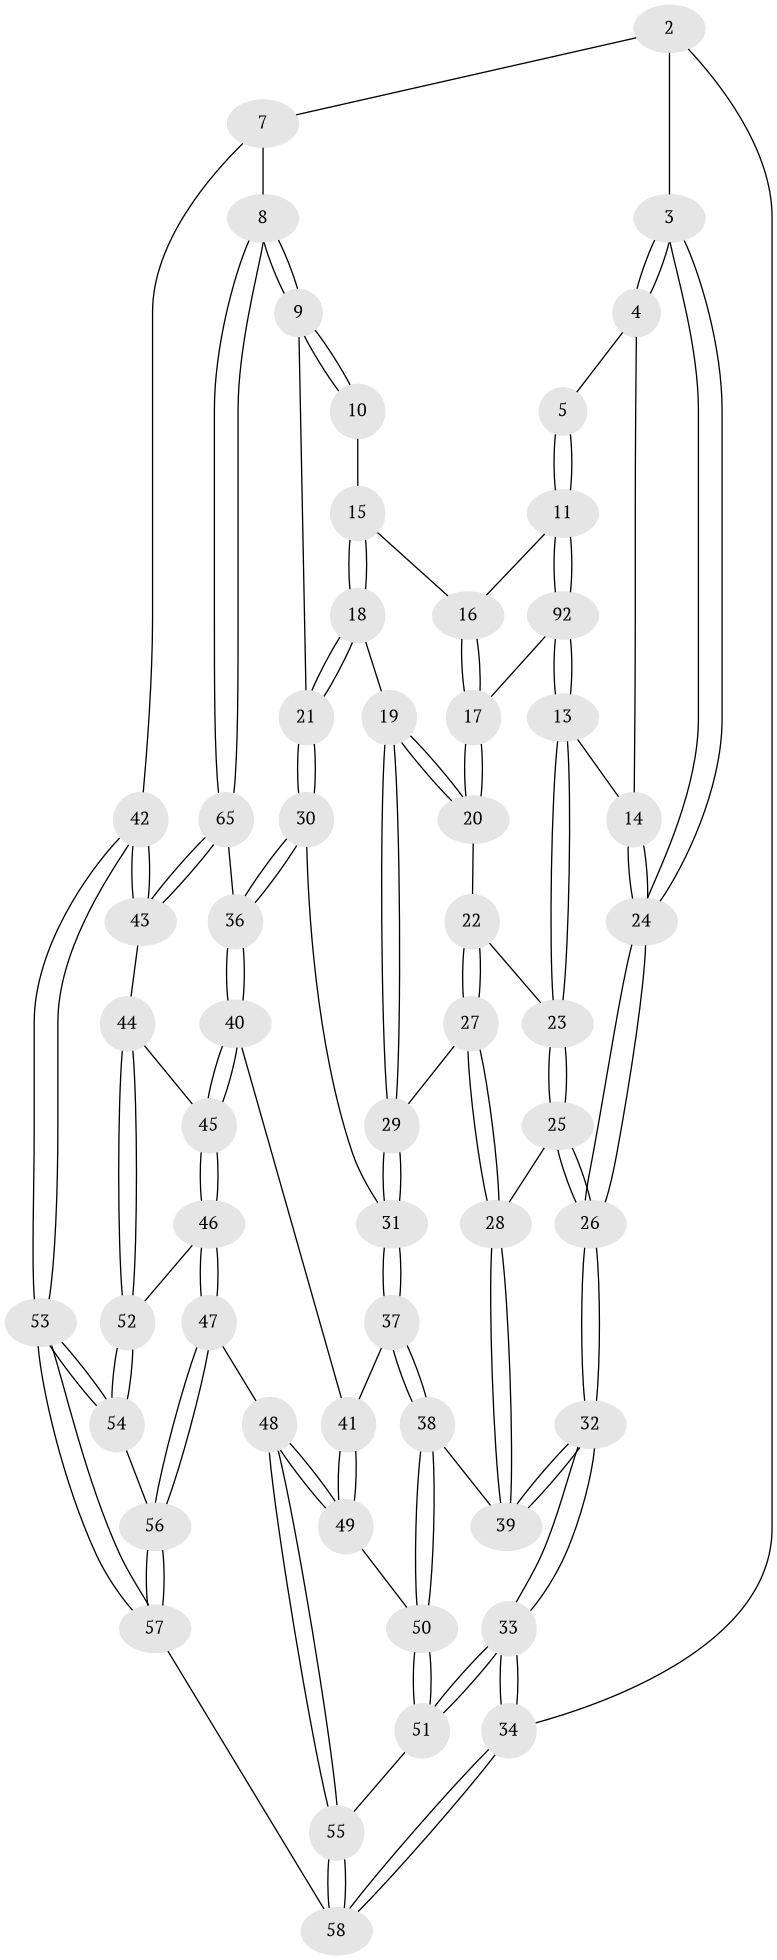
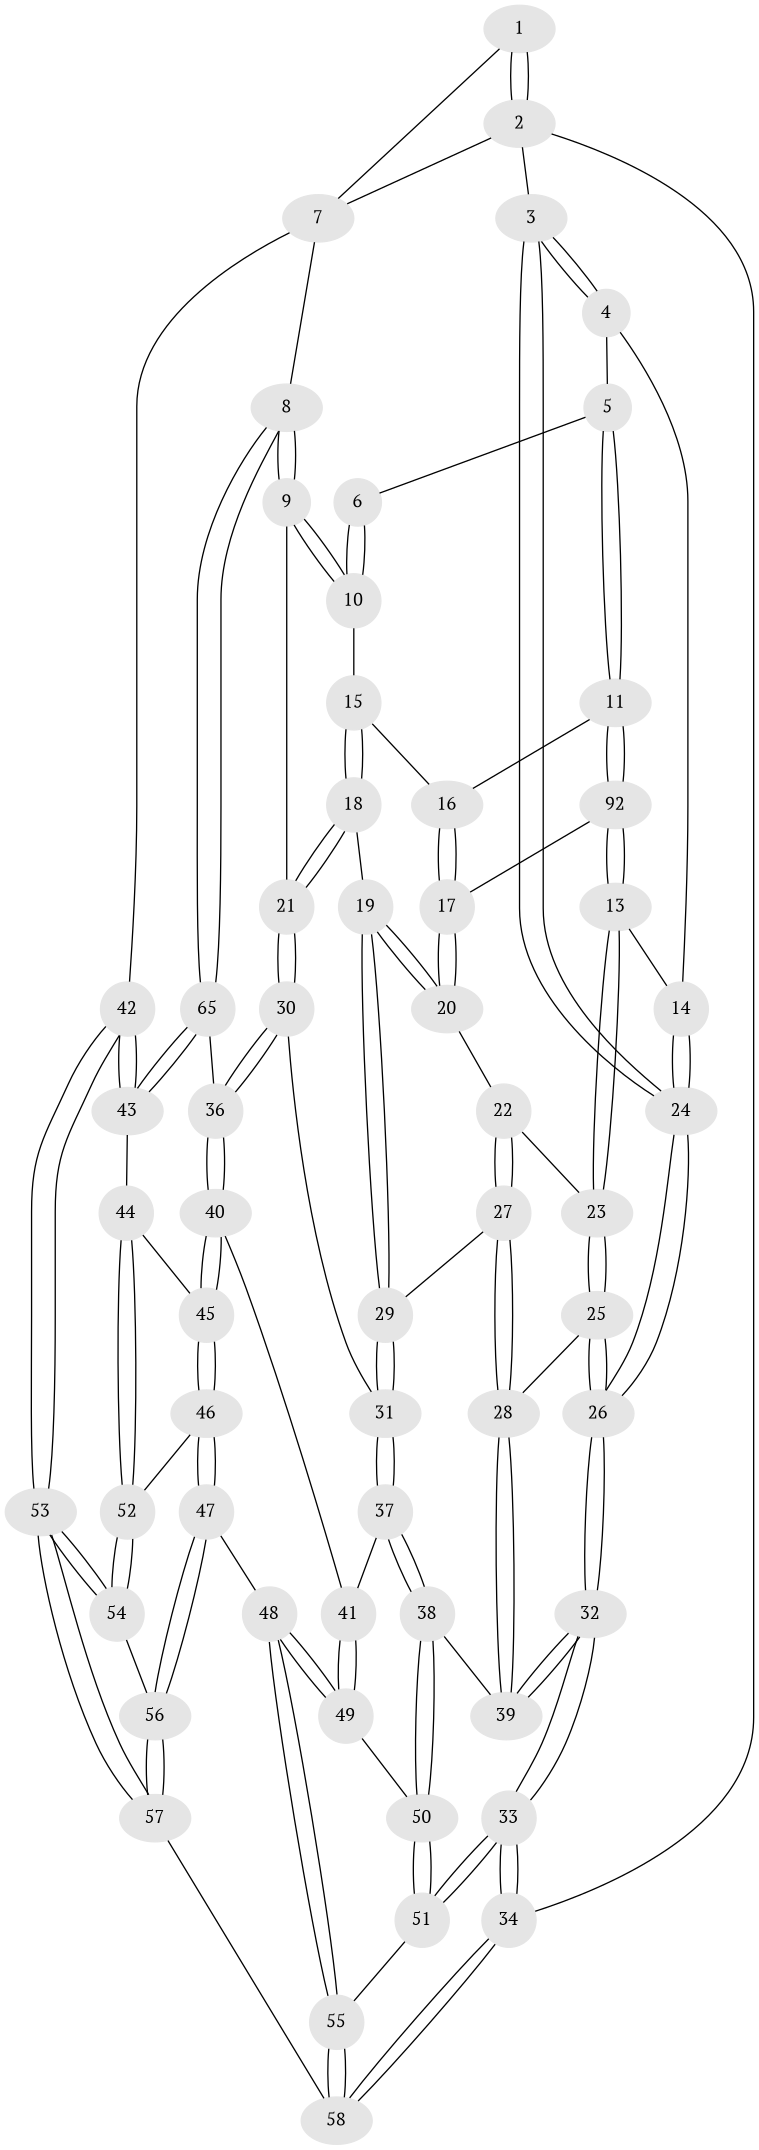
none -> (520, 29)
none -> (358, 502)
